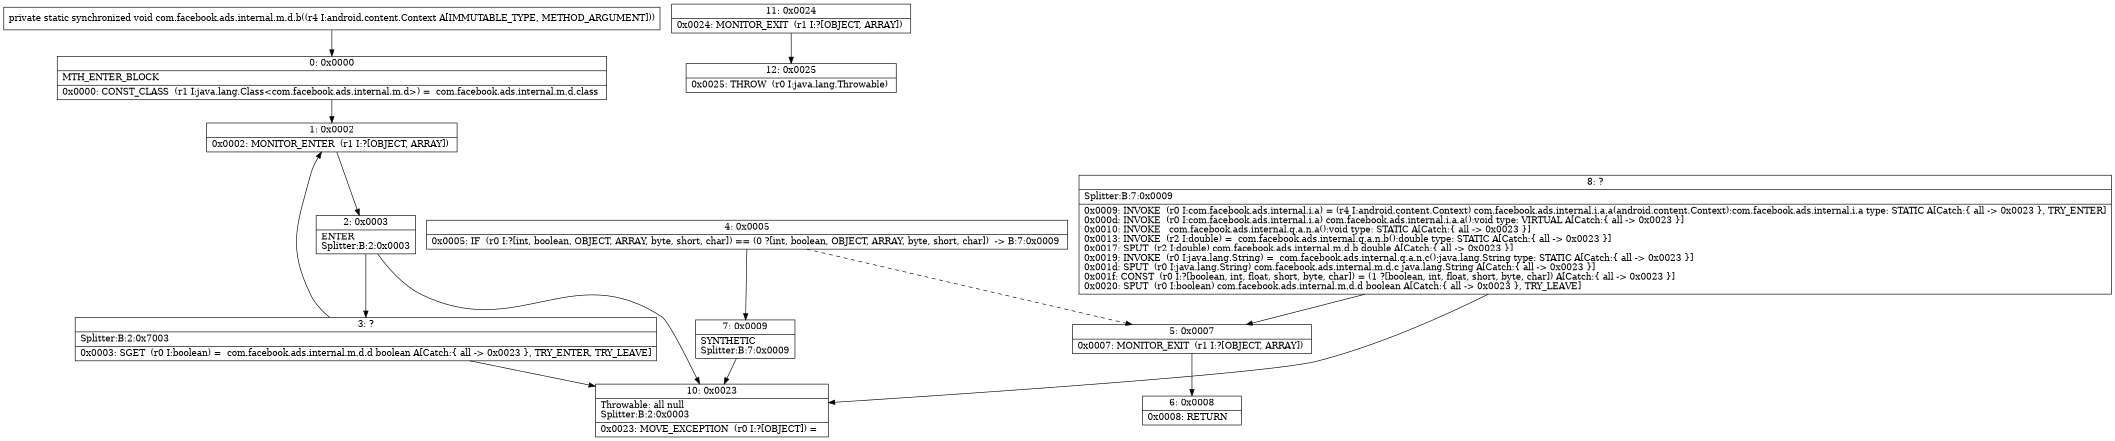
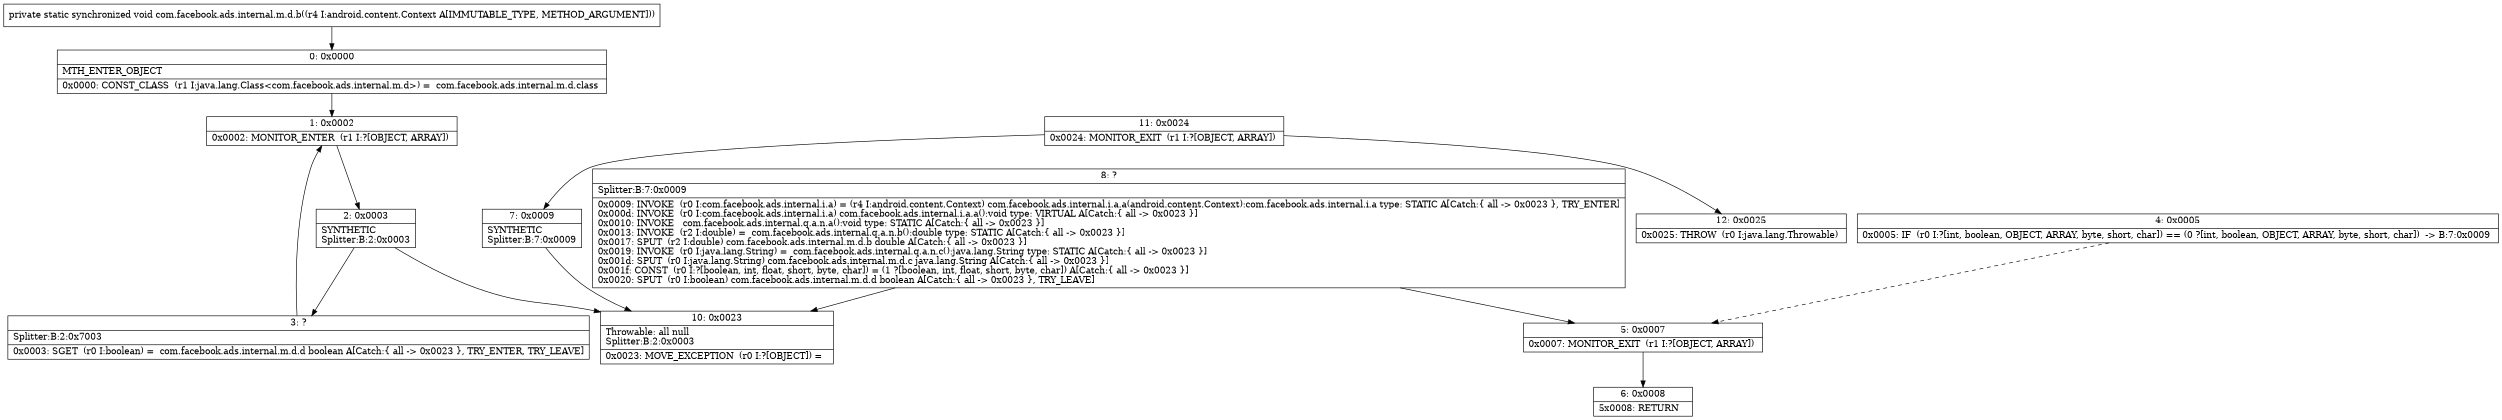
(111, 78) -> (112, 71)
(338, 237) -> (349, 231)
(746, 281) -> (788, 145)
(529, 373) -> none
(1192, 417) -> (1643, 409)
